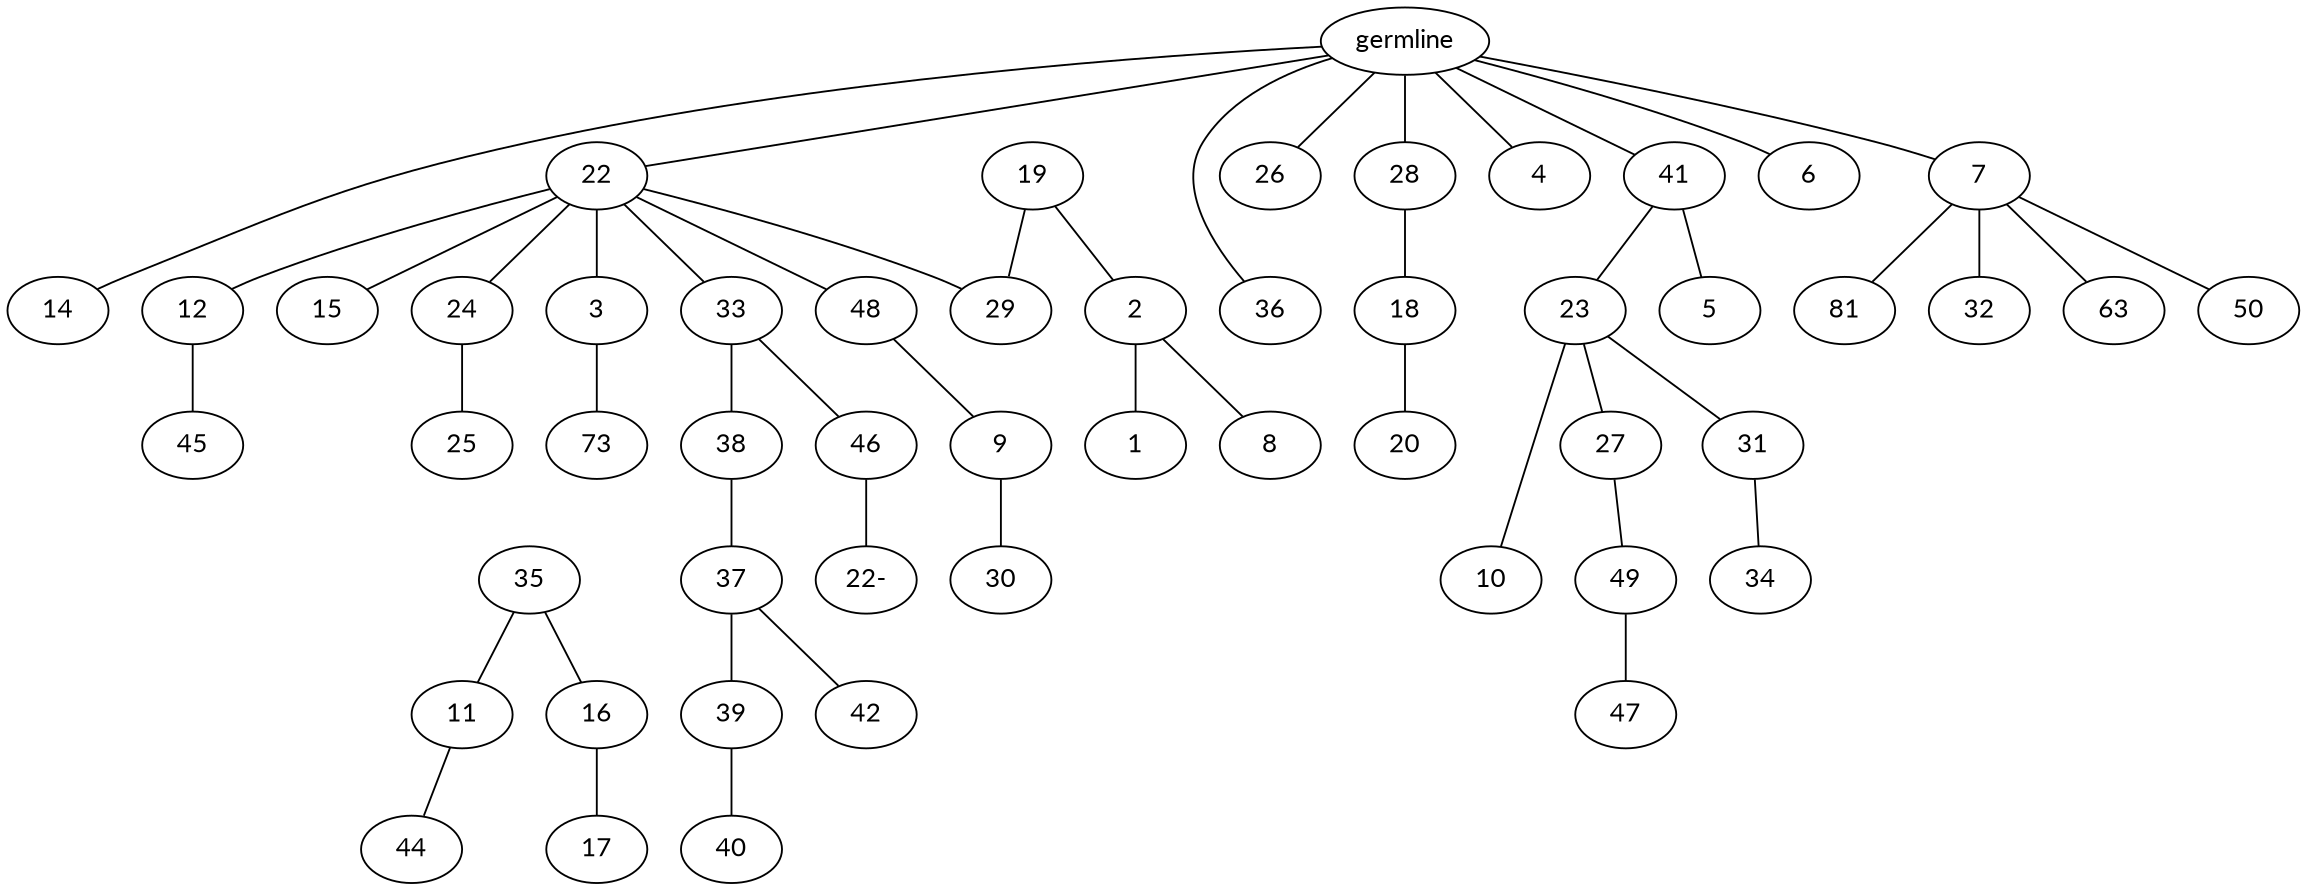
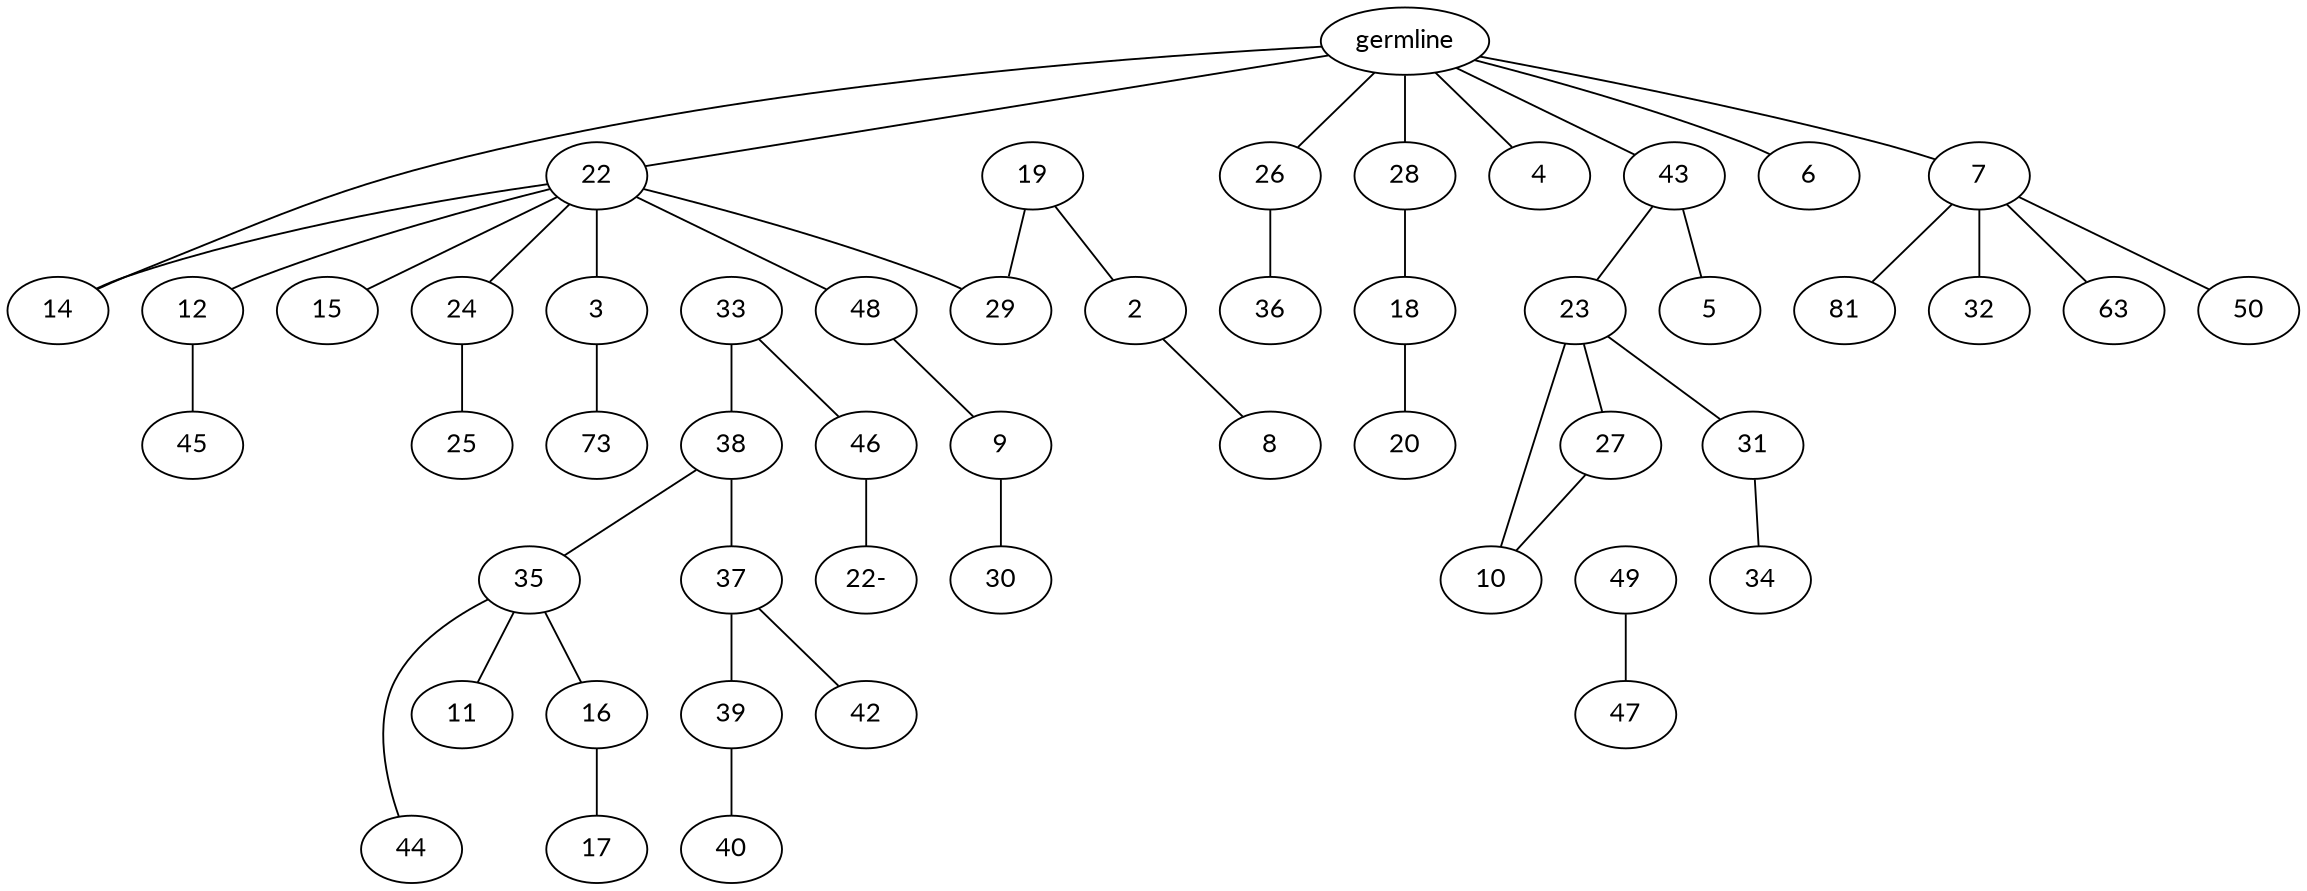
(1204, 141) -> (1270, 243)
(1674, 176) -> (1674, 176)
(664, 243) -> (319, 225)
(1136, 445) -> none
none -> (630, 513)
(1618, 513) -> (1551, 513)
(437, 782) -> (392, 687)
